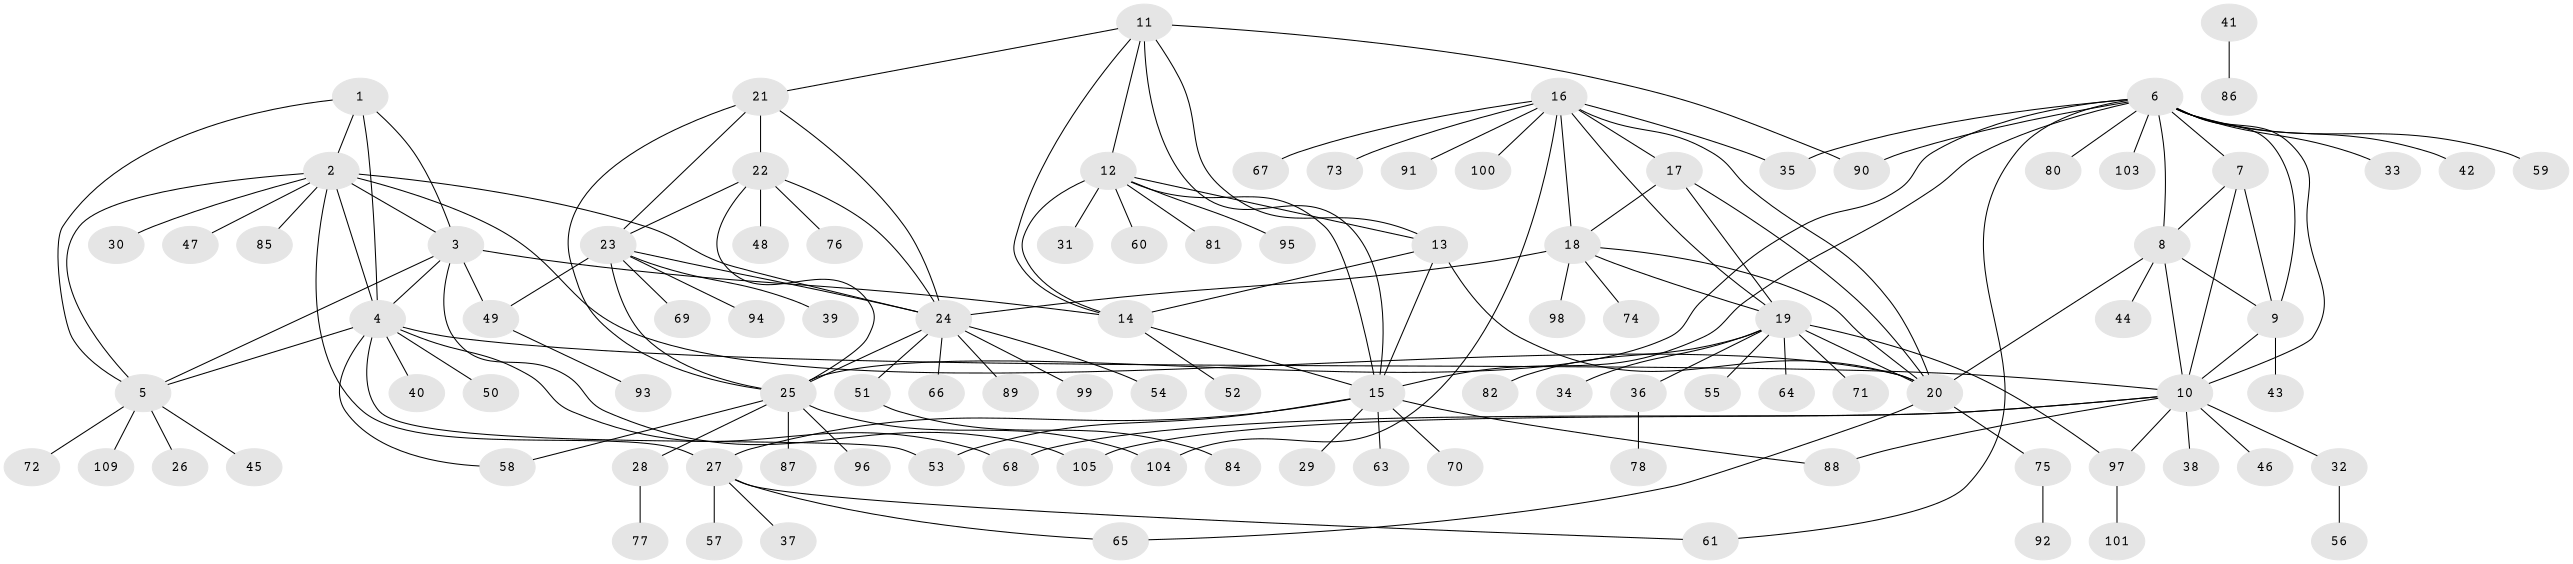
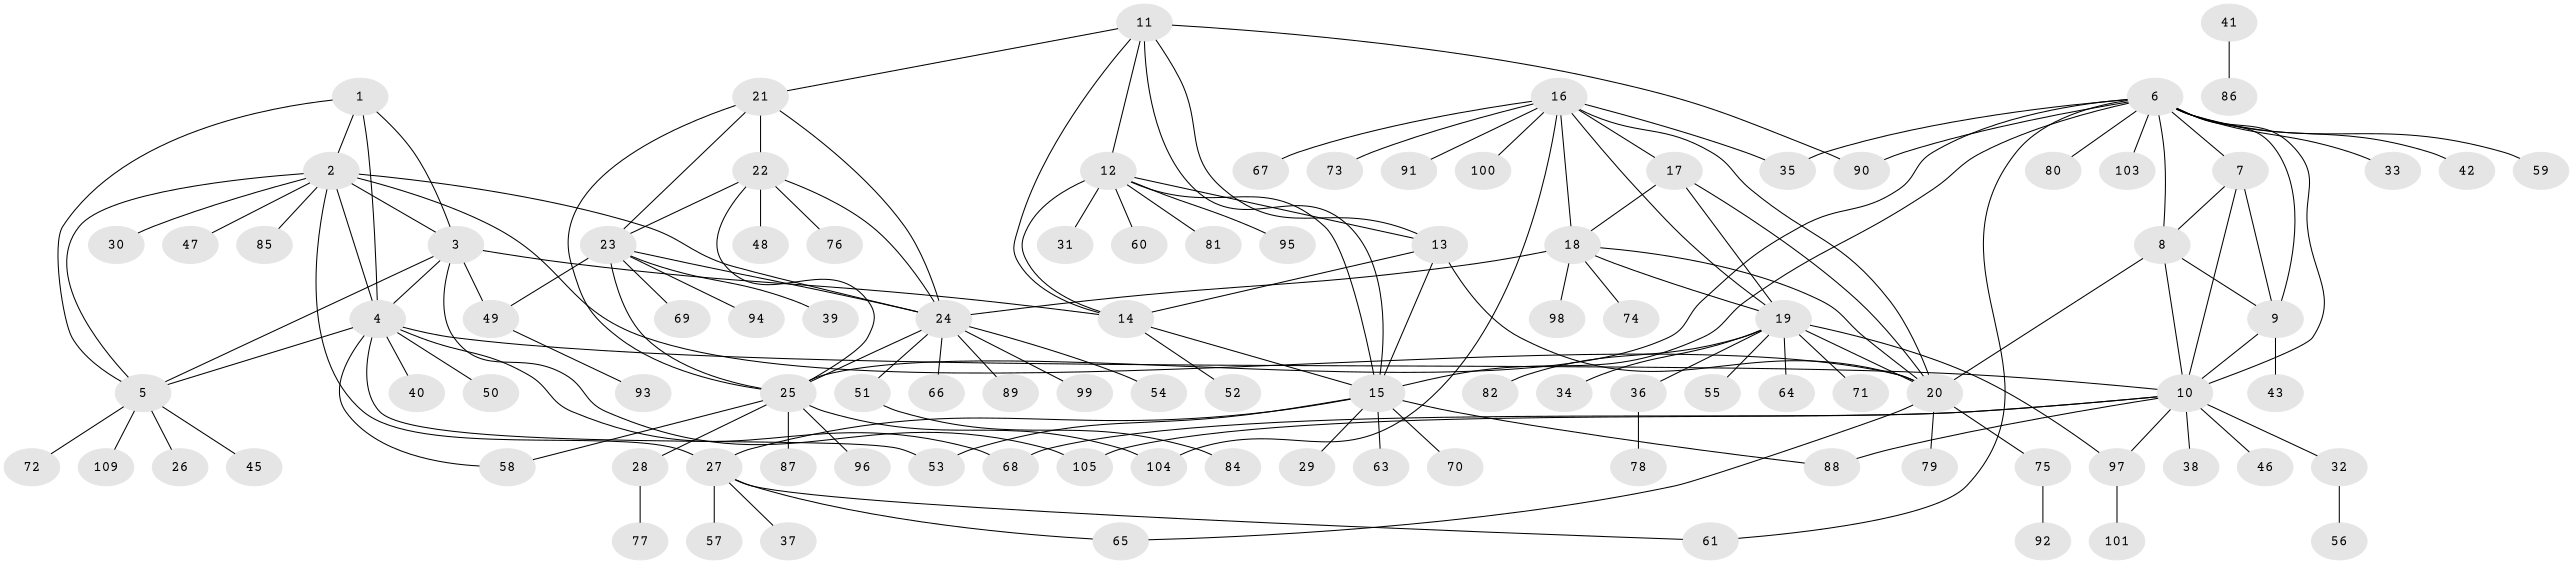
(2123, 319) -> none
none -> (1930, 467)
